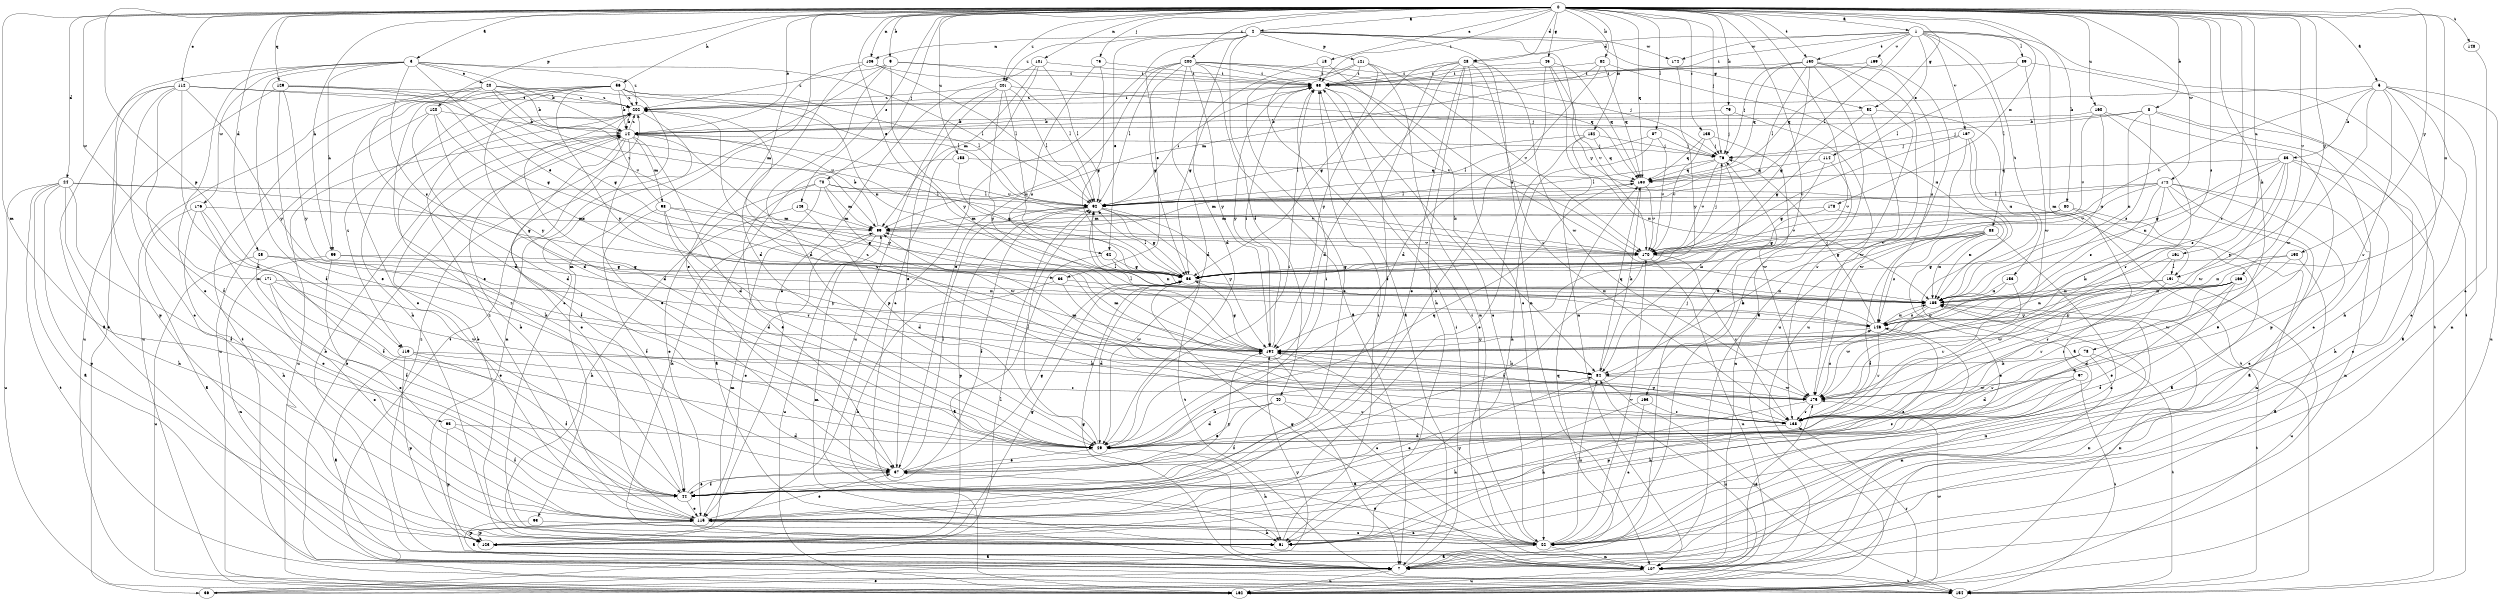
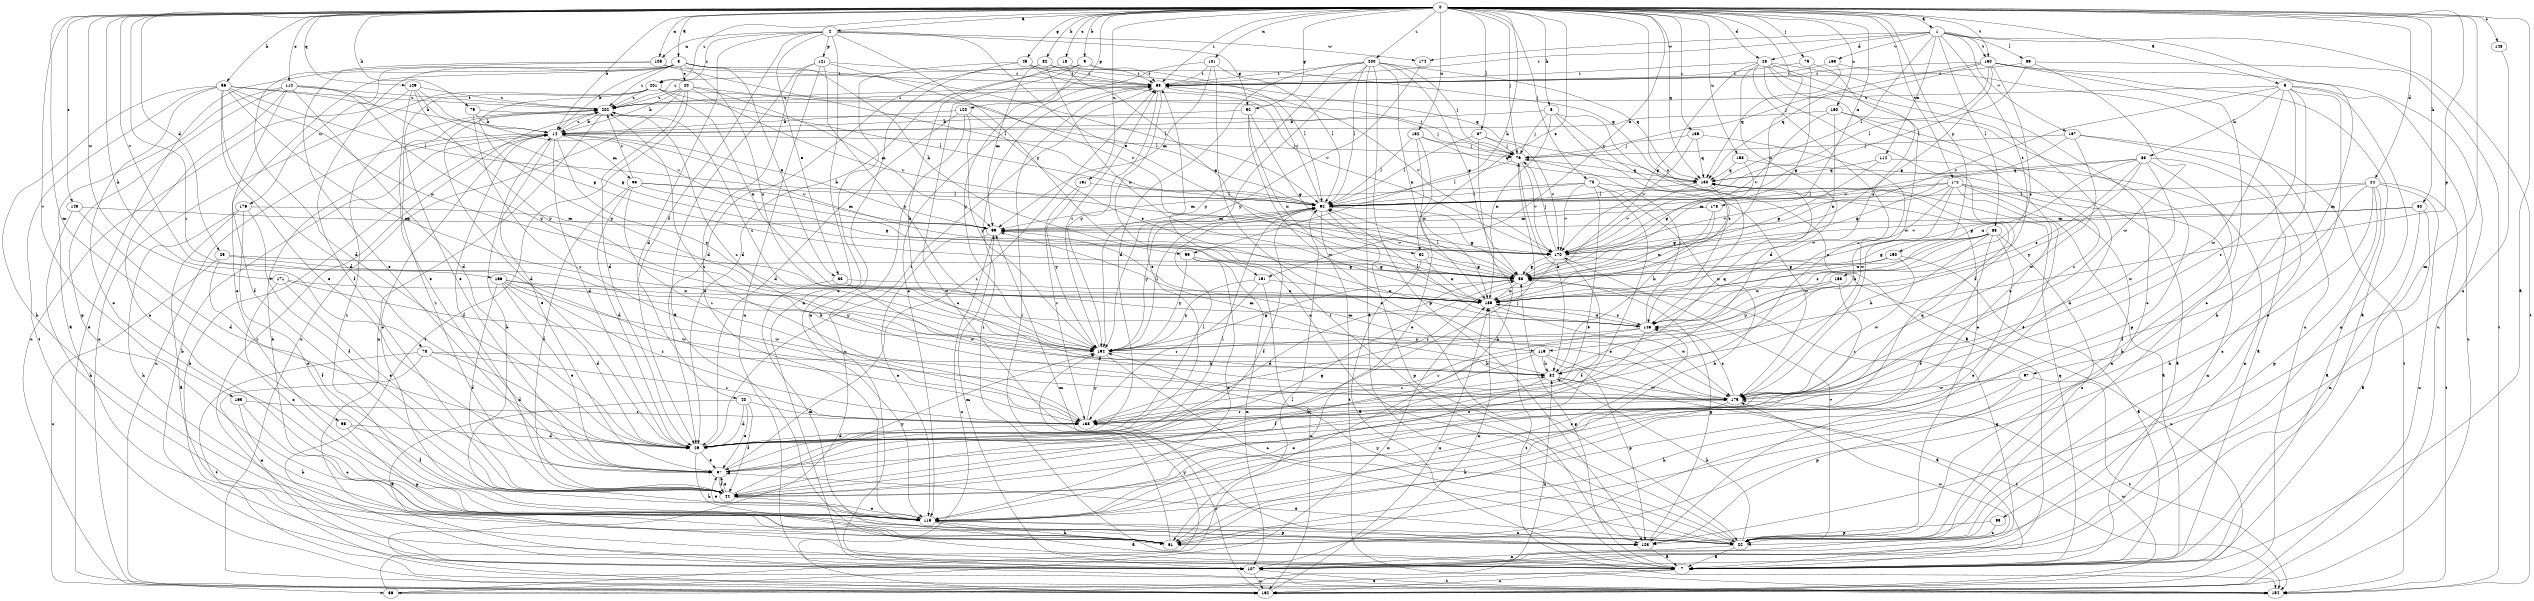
none -> (960, 197)
(2173, 266) -> (1201, 194)
(2040, 303) -> (1057, 267)
